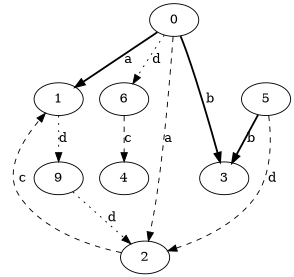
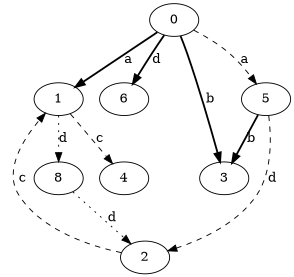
(151, 55) -> (151, 55)
(124, 134) -> (88, 135)
(164, 135) -> (225, 50)
(59, 178) -> (59, 178)
